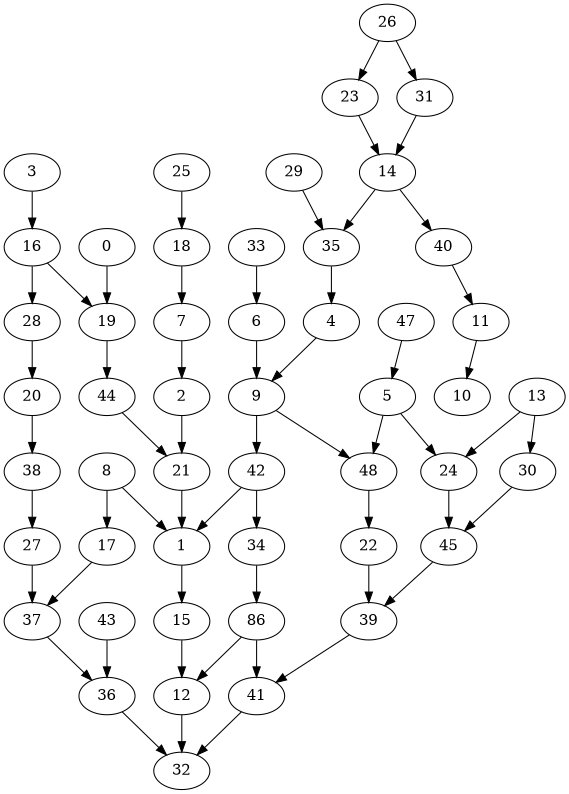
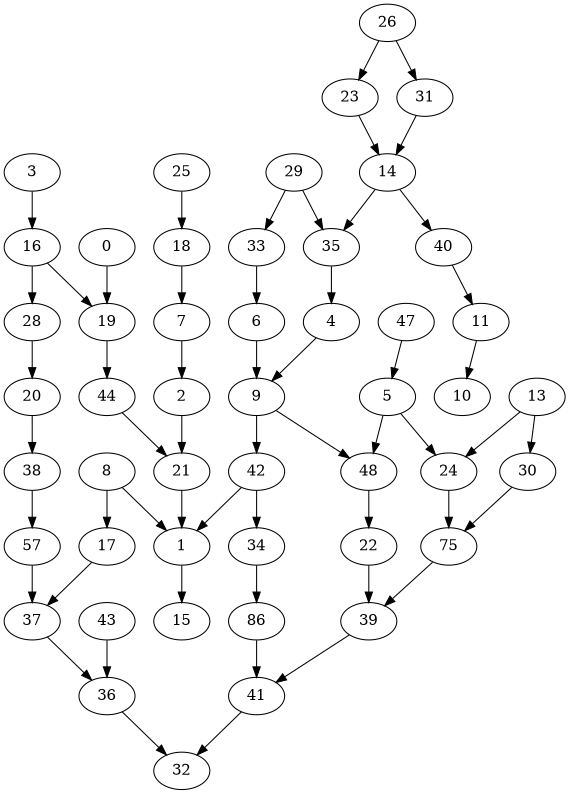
none -> (278, 205)
(32, 546) -> (32, 546)
(449, 546) -> (449, 546)
(182, 696) -> none
